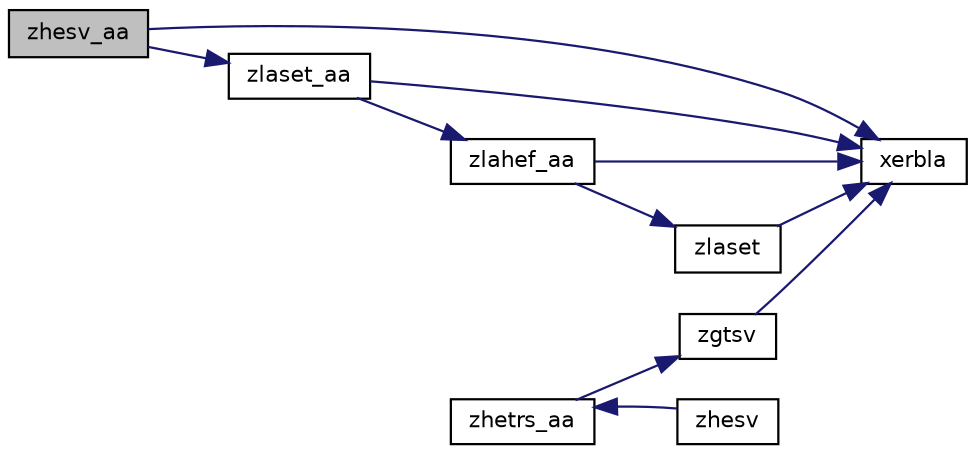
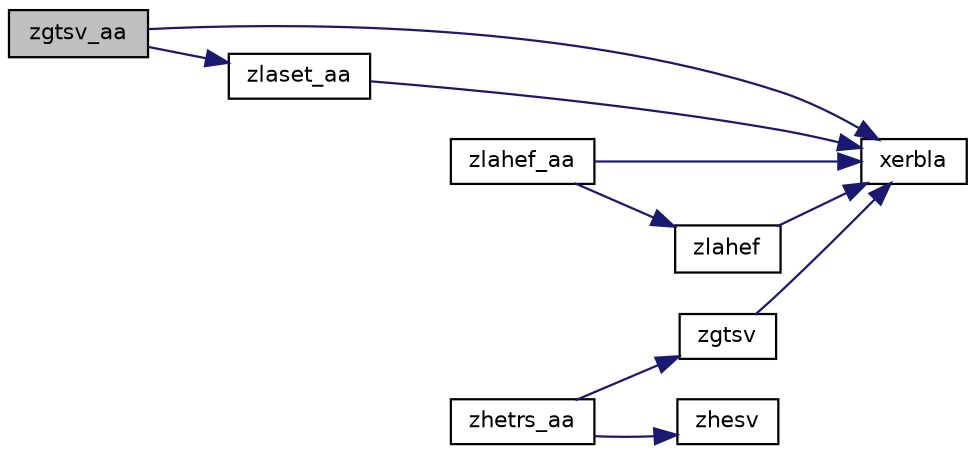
(79, 34) -> (79, 34)
(400, 115) -> none
(728, 249) -> (728, 249)
(647, 407) -> (624, 437)
